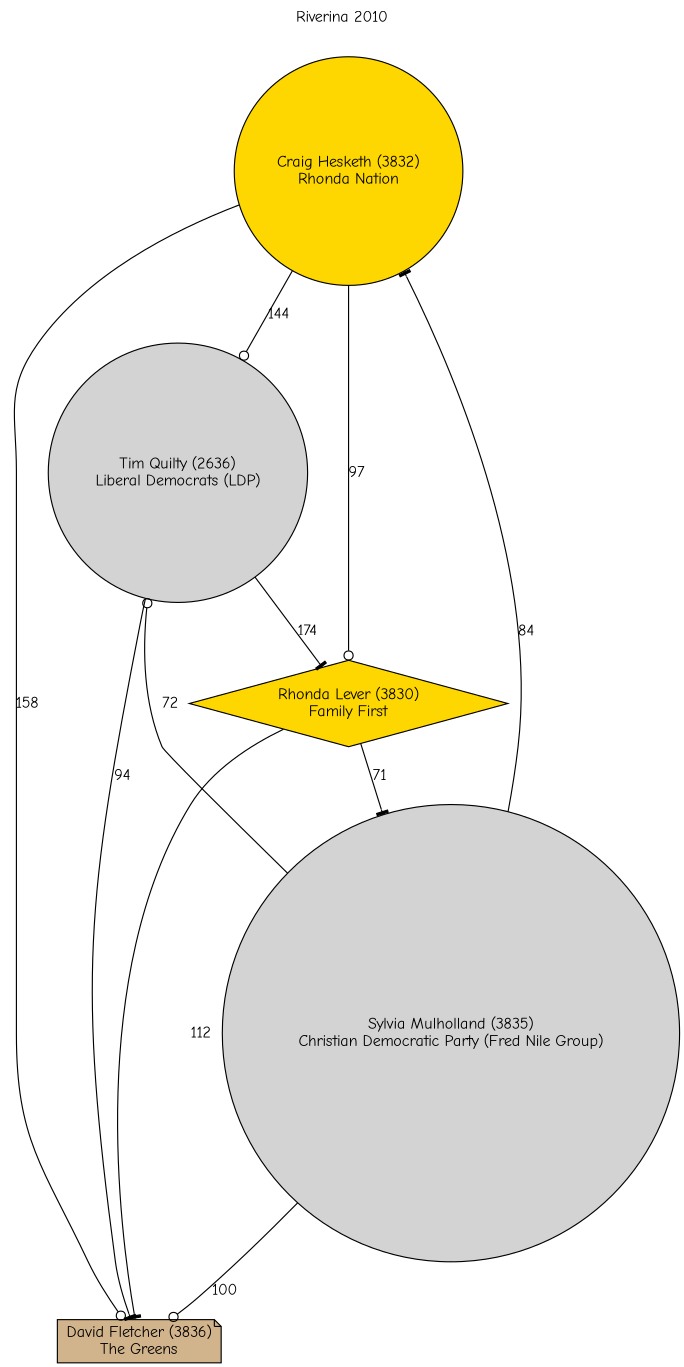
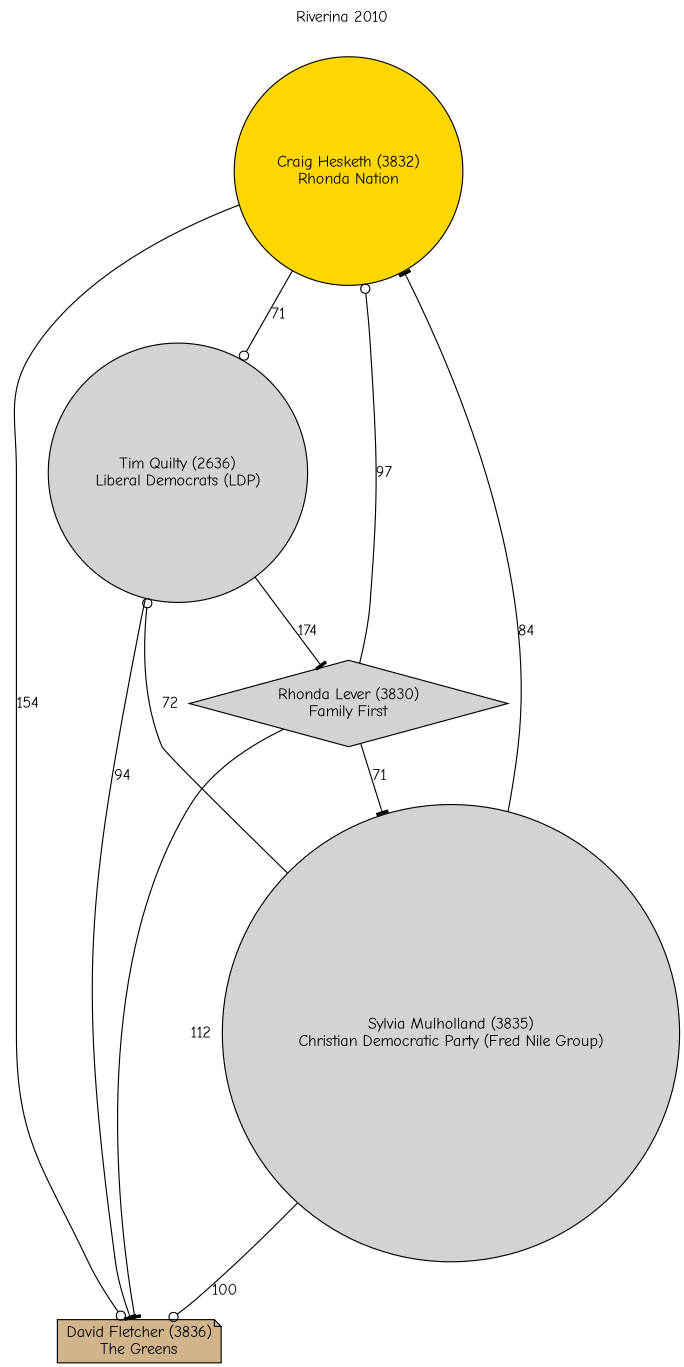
(279, 314) -> (279, 314)
(349, 468) -> (376, 479)
(28, 703) -> (28, 703)
(349, 703) -> (349, 703)
